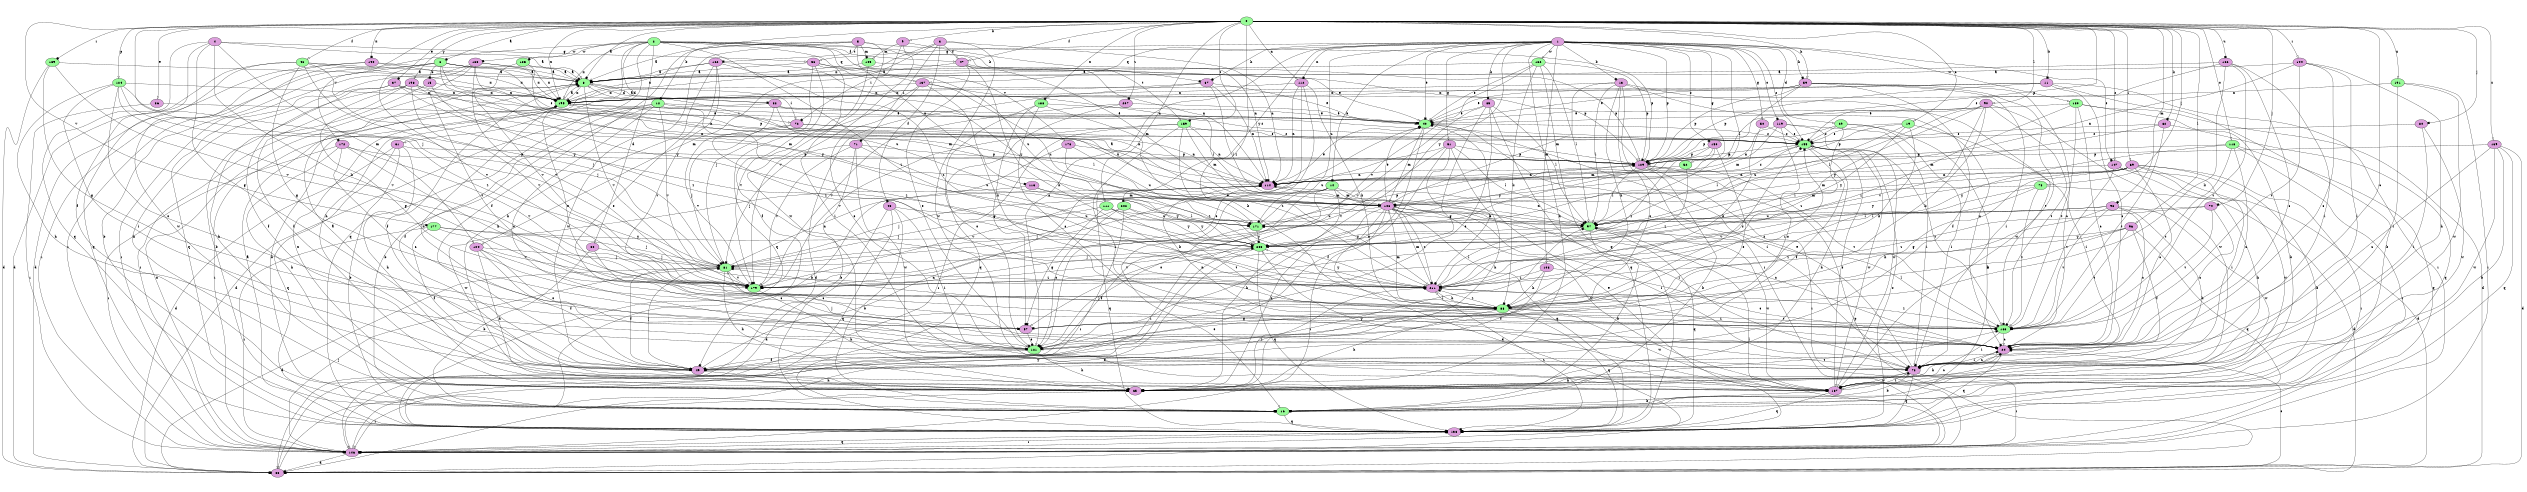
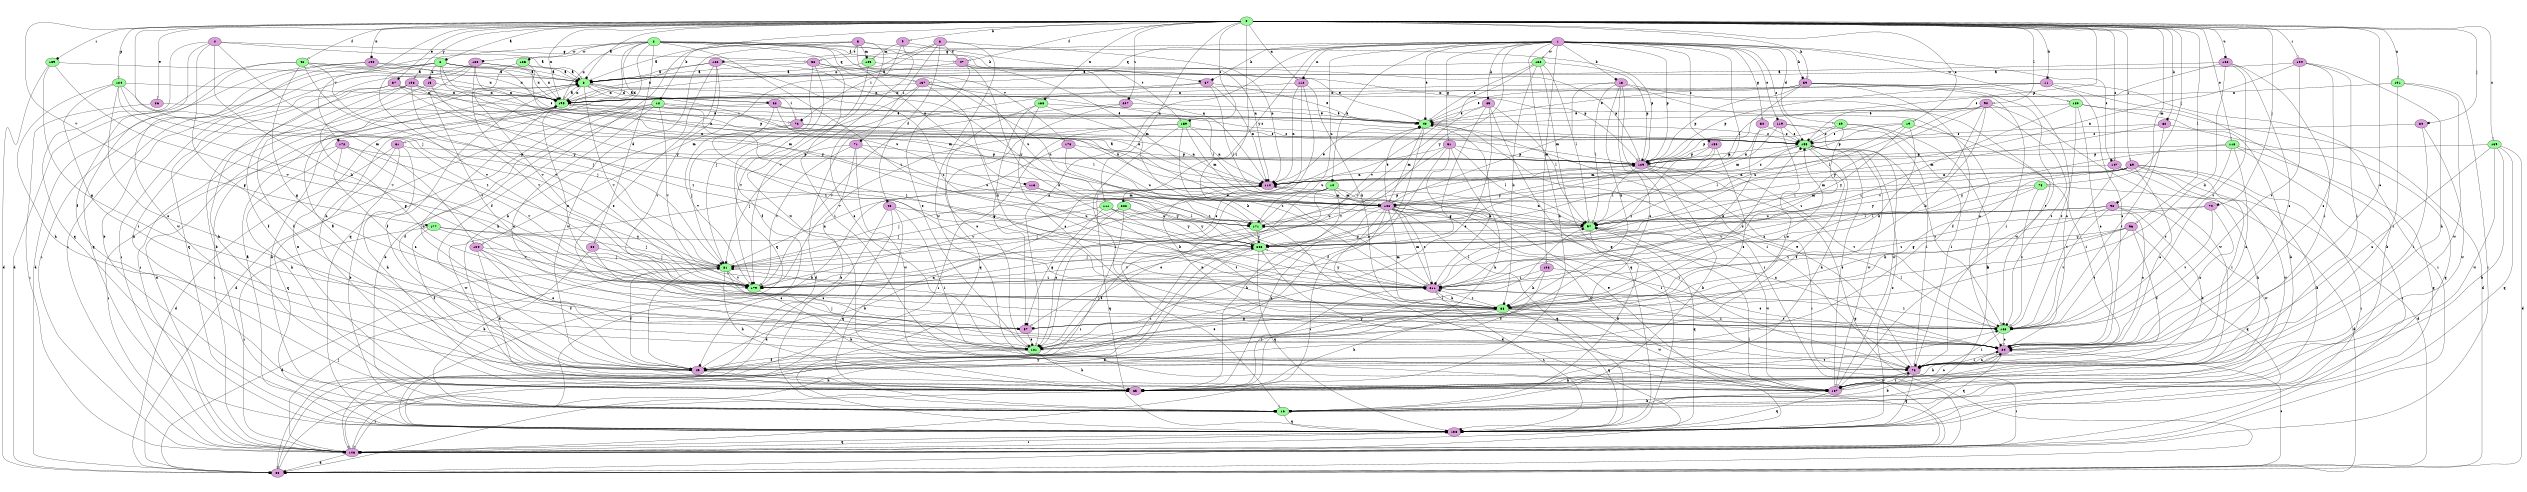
(2495, 144) -> (2495, 144)
(1686, 165) -> none
